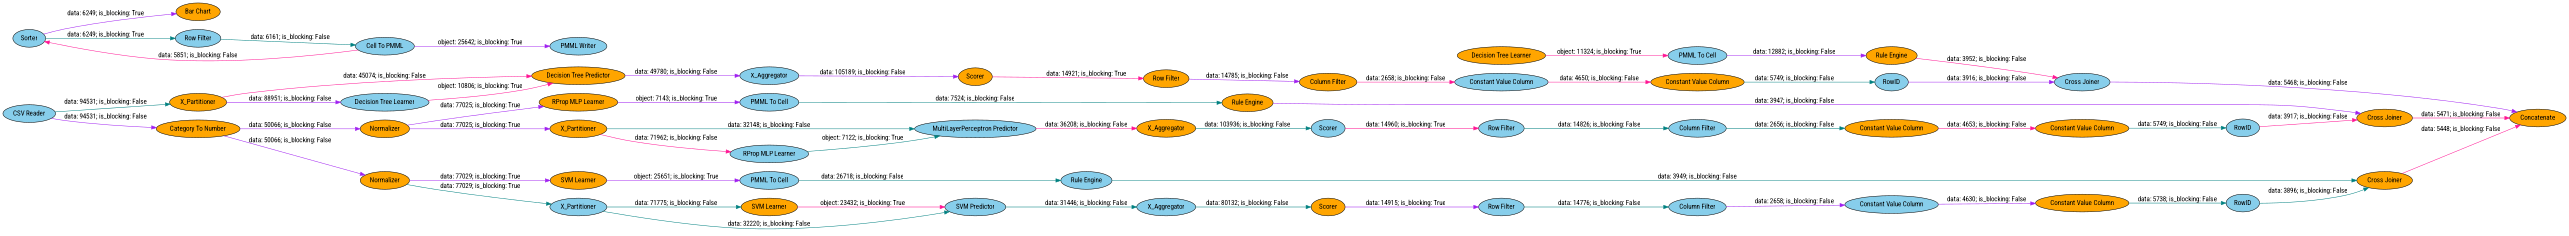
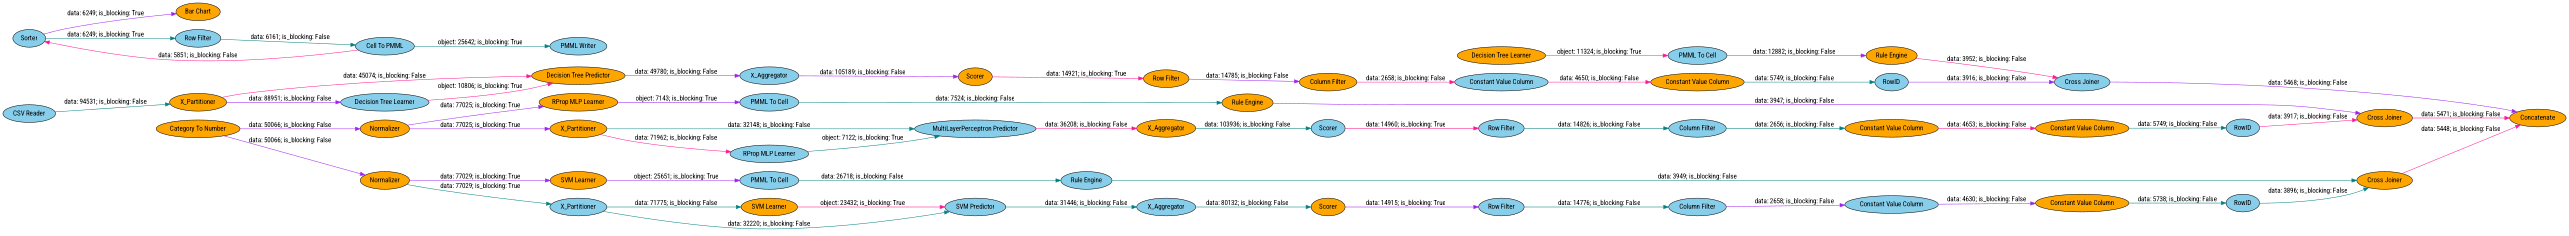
(480, 46) -> (480, 46)
(101, 124) -> none
